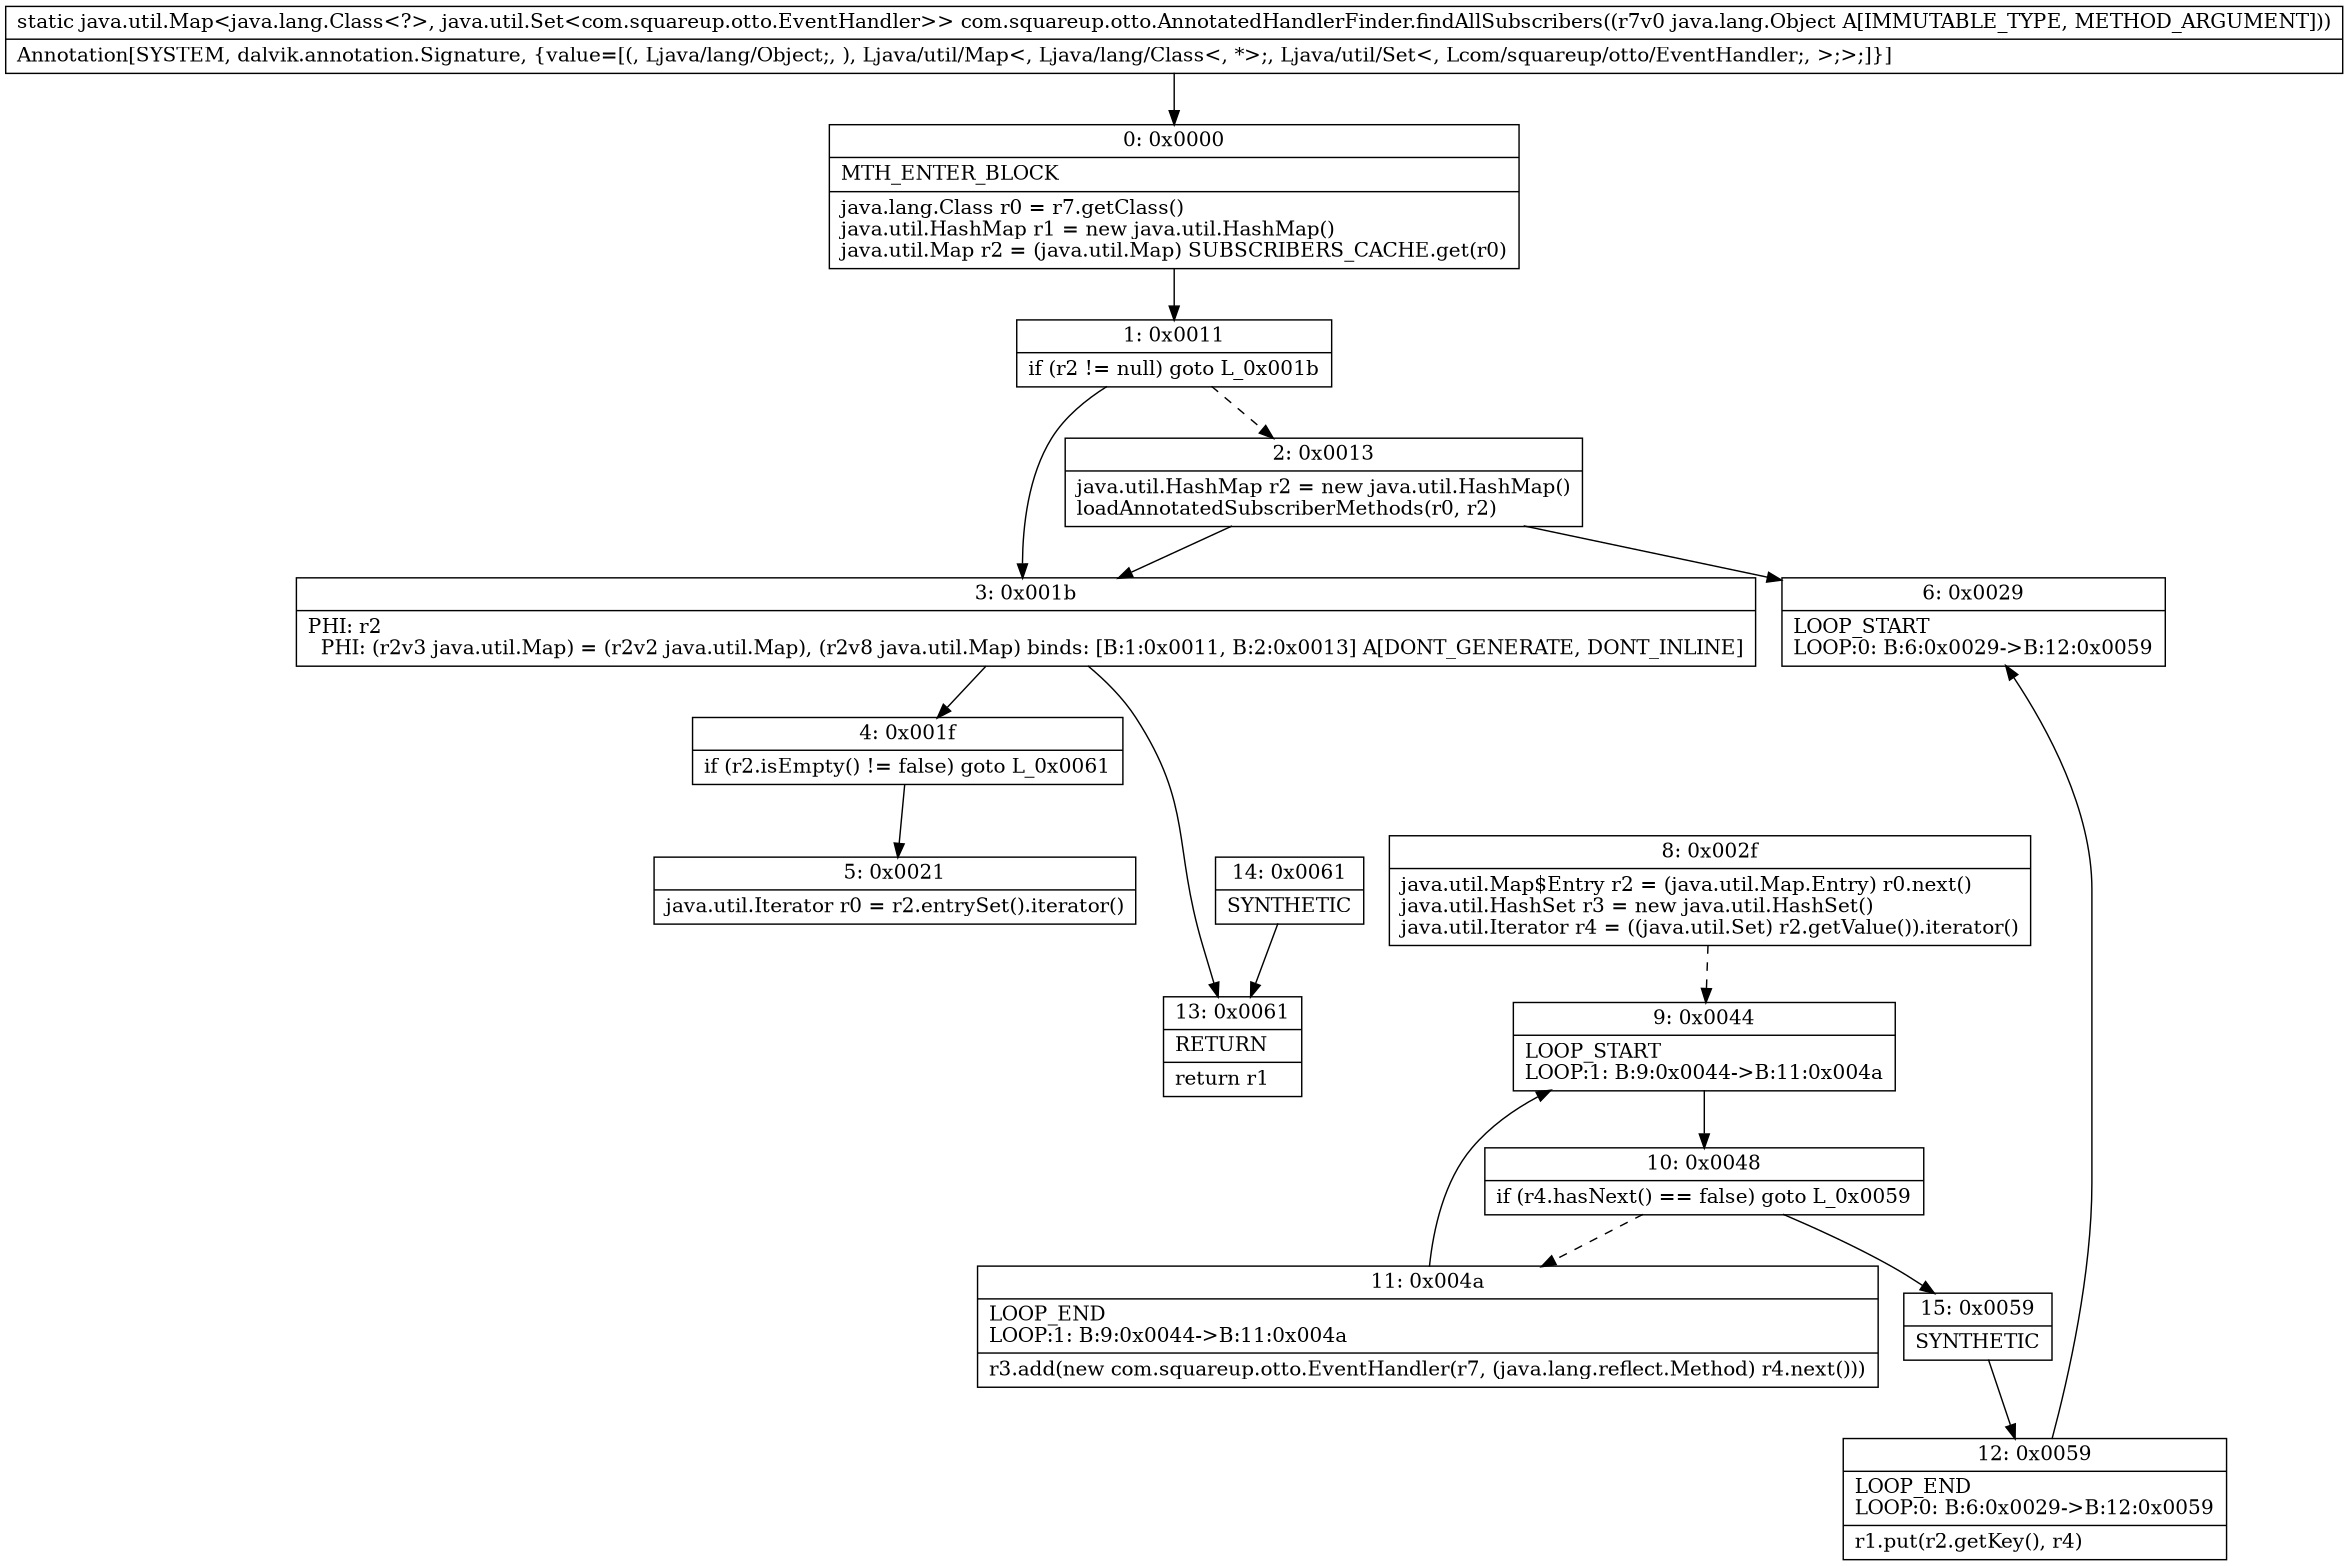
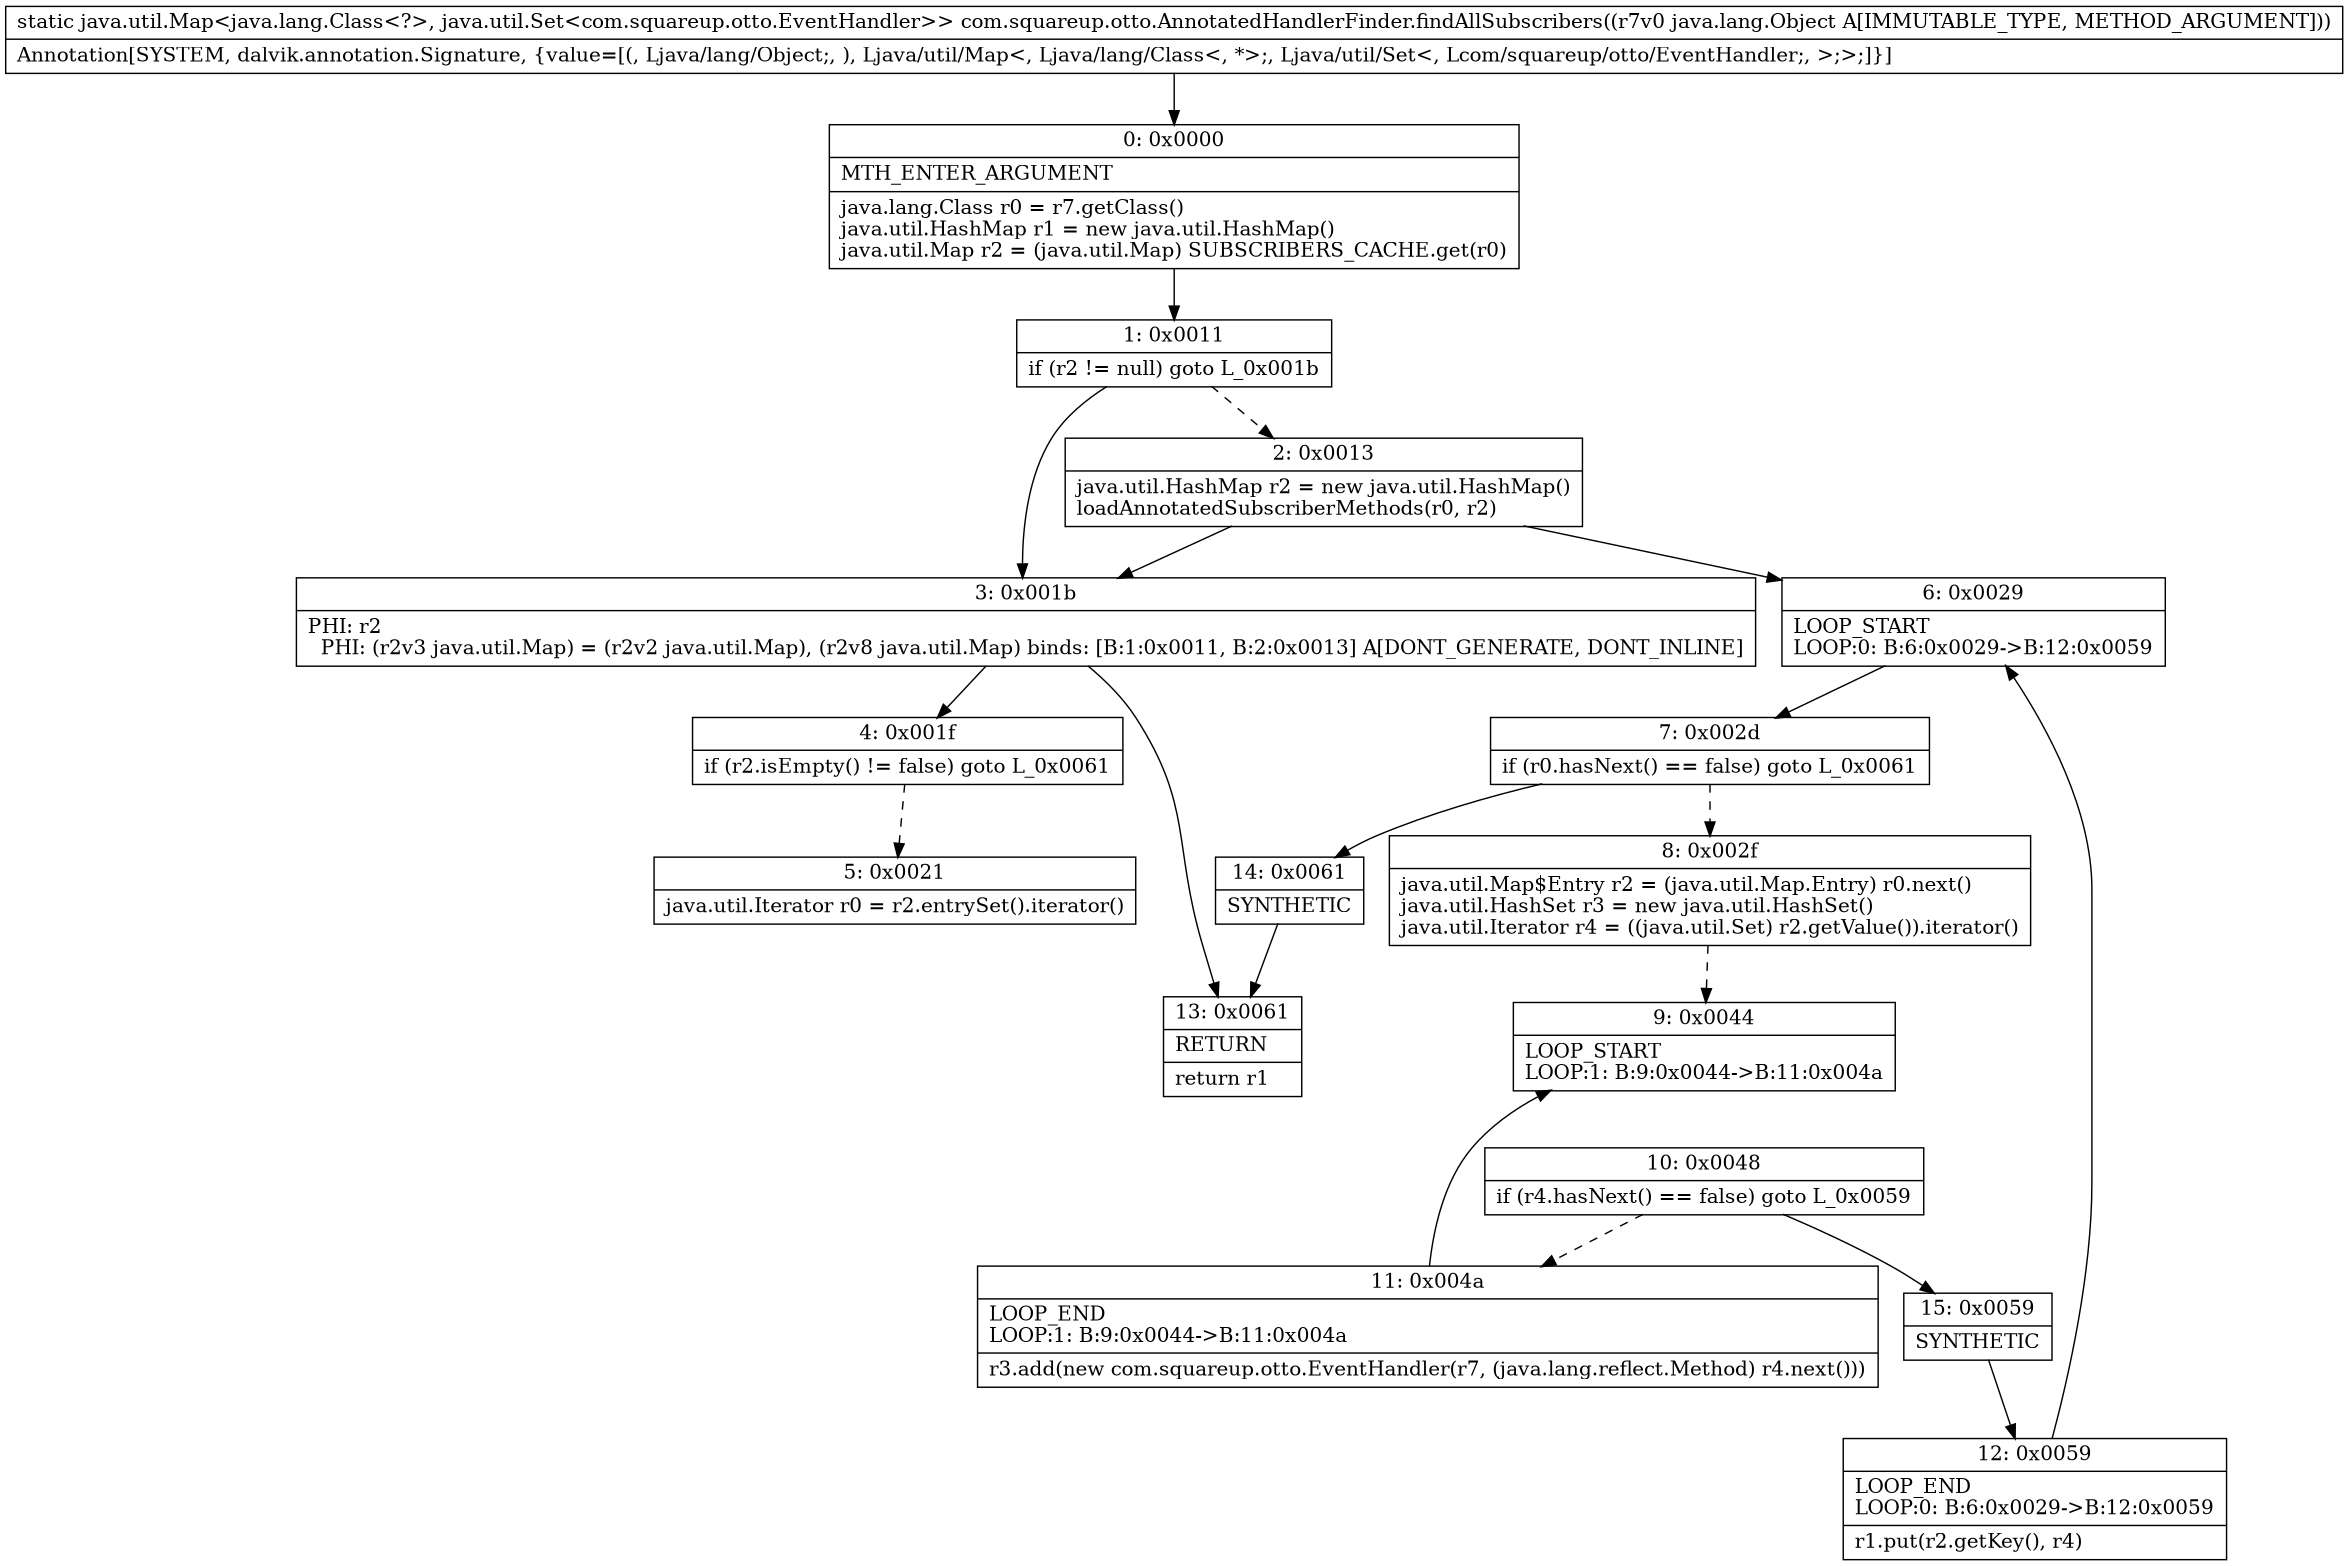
(950, 174) -> (977, 174)
none -> (1710, 751)
(902, 814) -> (902, 814)
(1704, 1112) -> none
